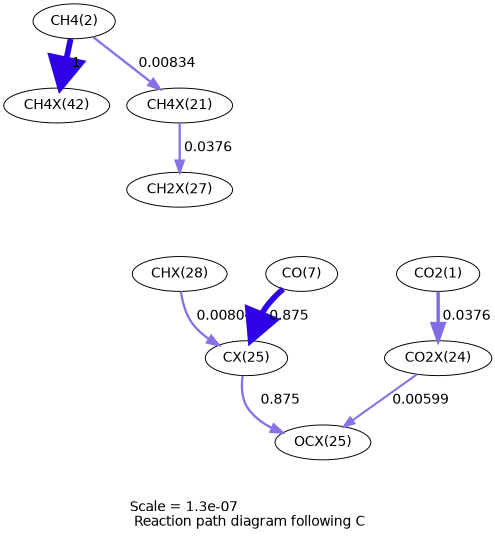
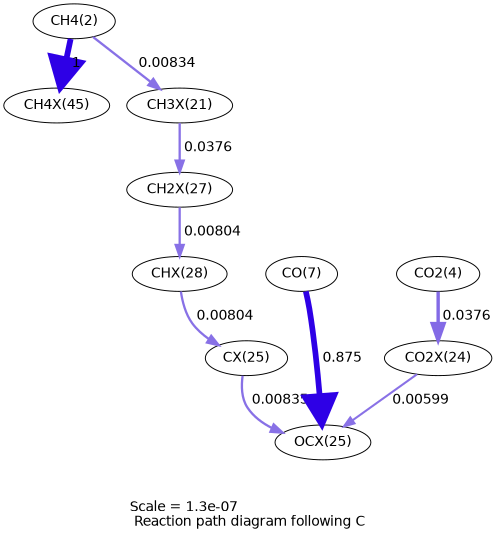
(57, 106) -> (57, 106)
(180, 106) -> (180, 106)
none -> (180, 226)
(438, 274) -> (438, 274)
(271, 301) -> (314, 343)
(278, 400) -> (278, 400)
